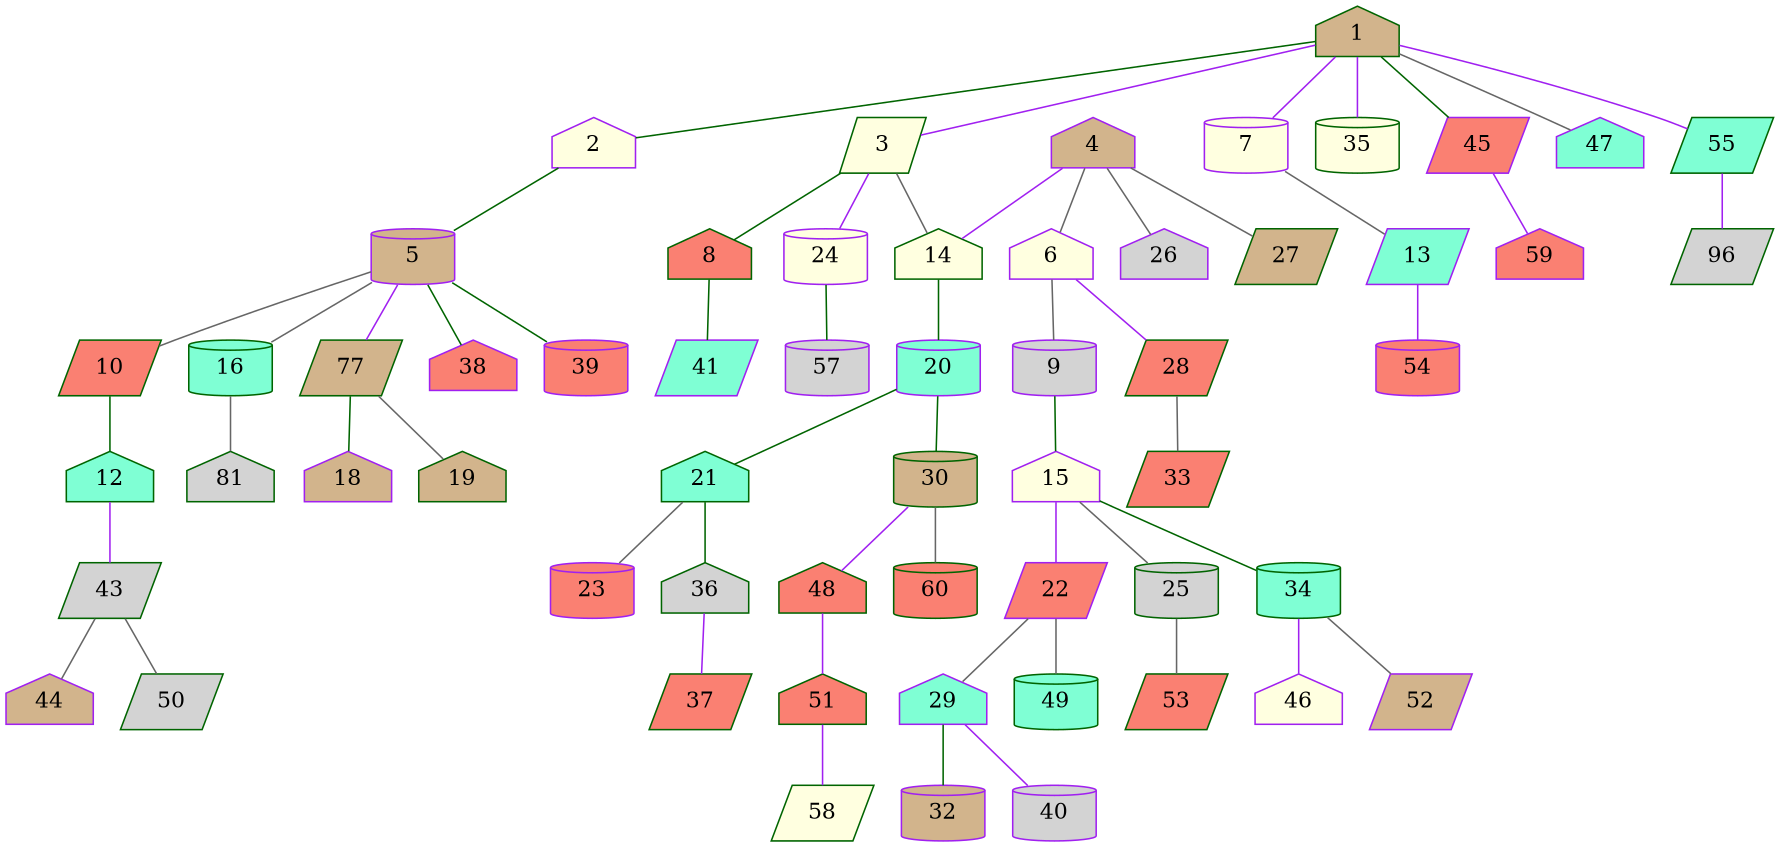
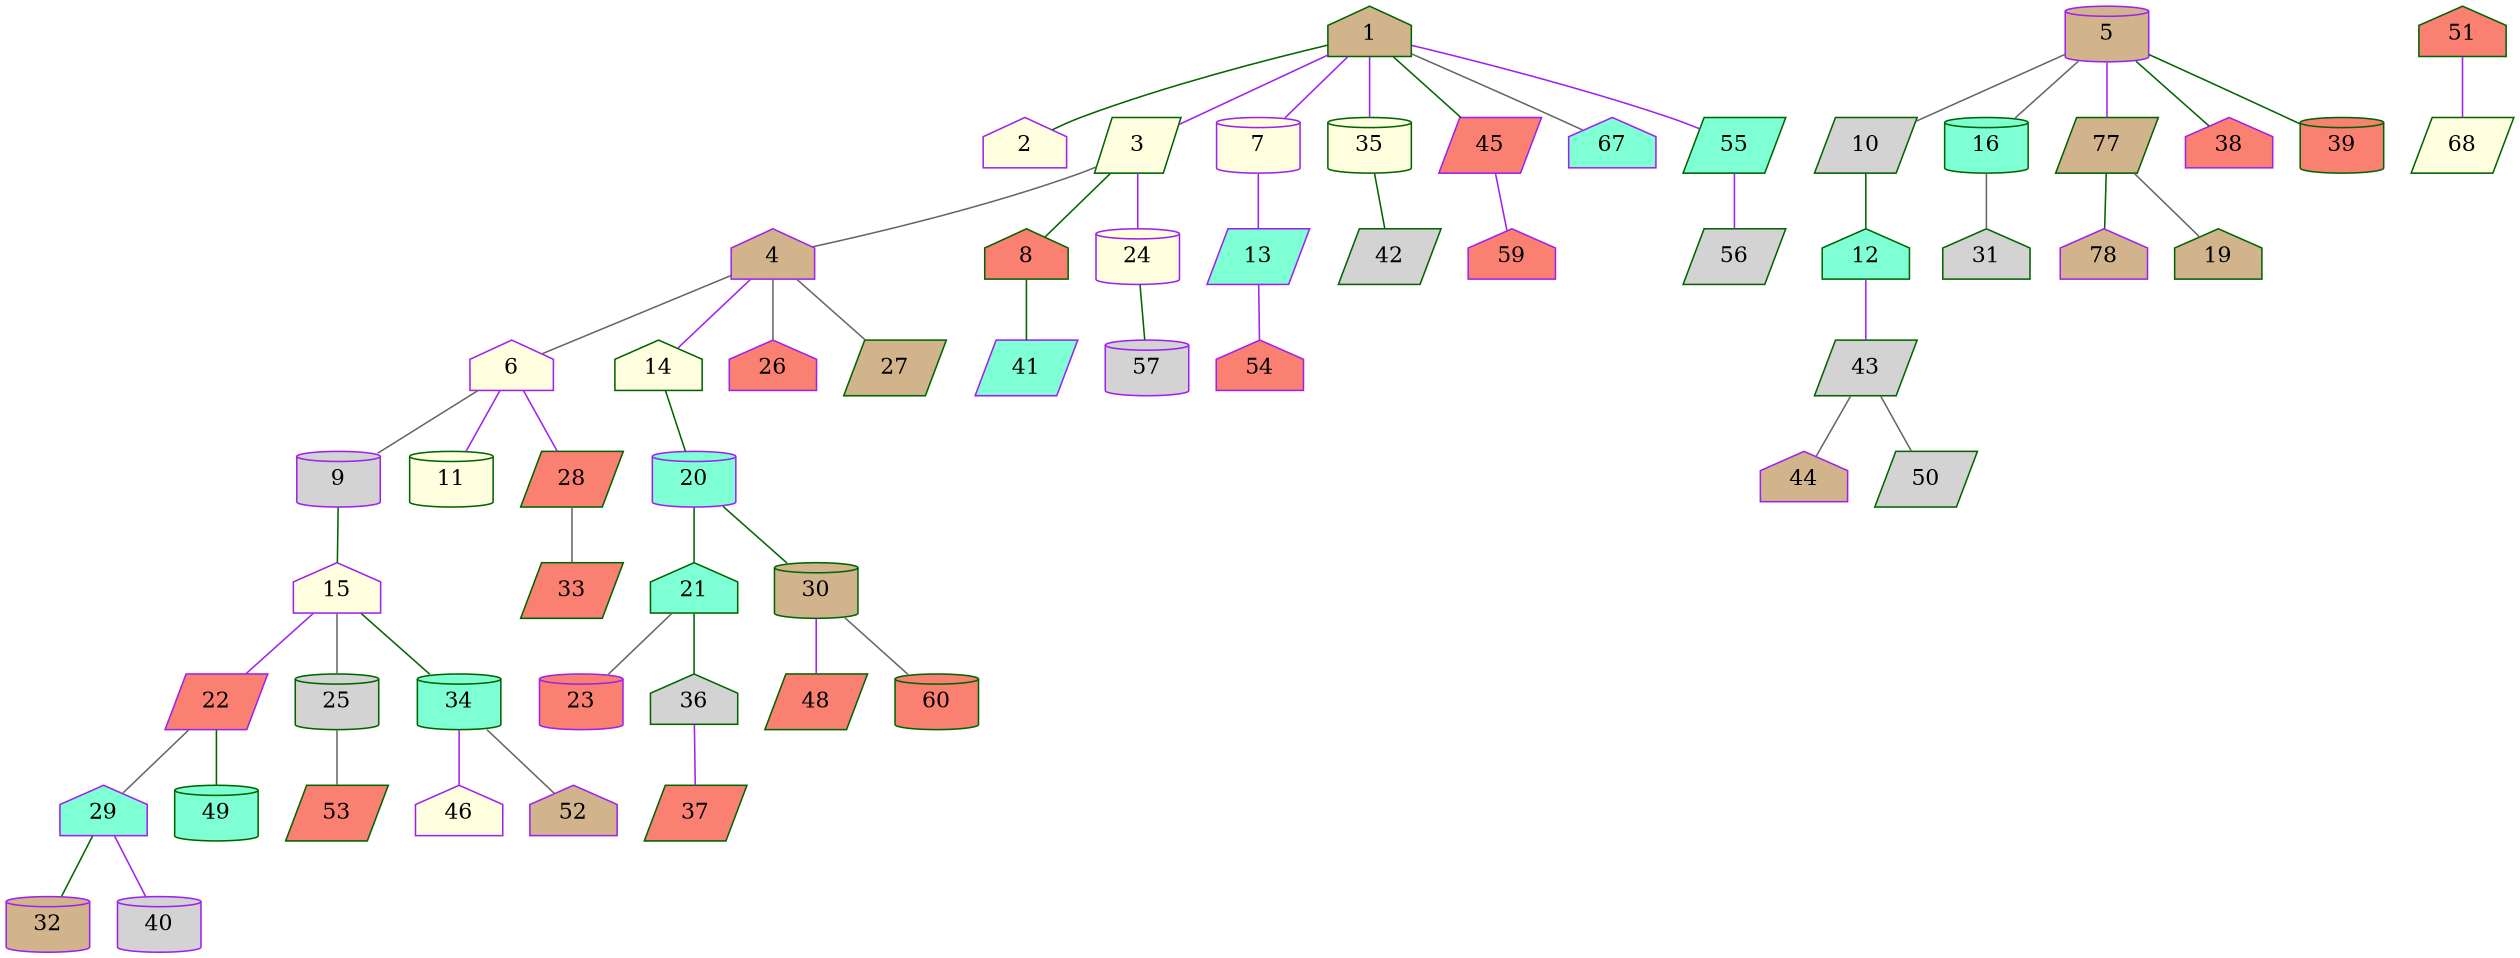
(1600, 145) -> (1612, 145)
(506, 199) -> none
(912, 203) -> (956, 212)
(1335, 203) -> (1258, 201)
(1164, 257) -> (773, 368)
none -> (1390, 257)
(1722, 257) -> (1734, 257)
(110, 368) -> (1866, 145)
(586, 368) -> (2342, 145)
(1418, 368) -> (1260, 368)
(231, 479) -> (1986, 257)
(348, 479) -> (2104, 257)
none -> (451, 479)
(823, 591) -> (816, 702)
(823, 644) -> none
(1056, 646) -> (216, 758)
(1421, 702) -> (574, 813)
(823, 813) -> (2463, 145)
